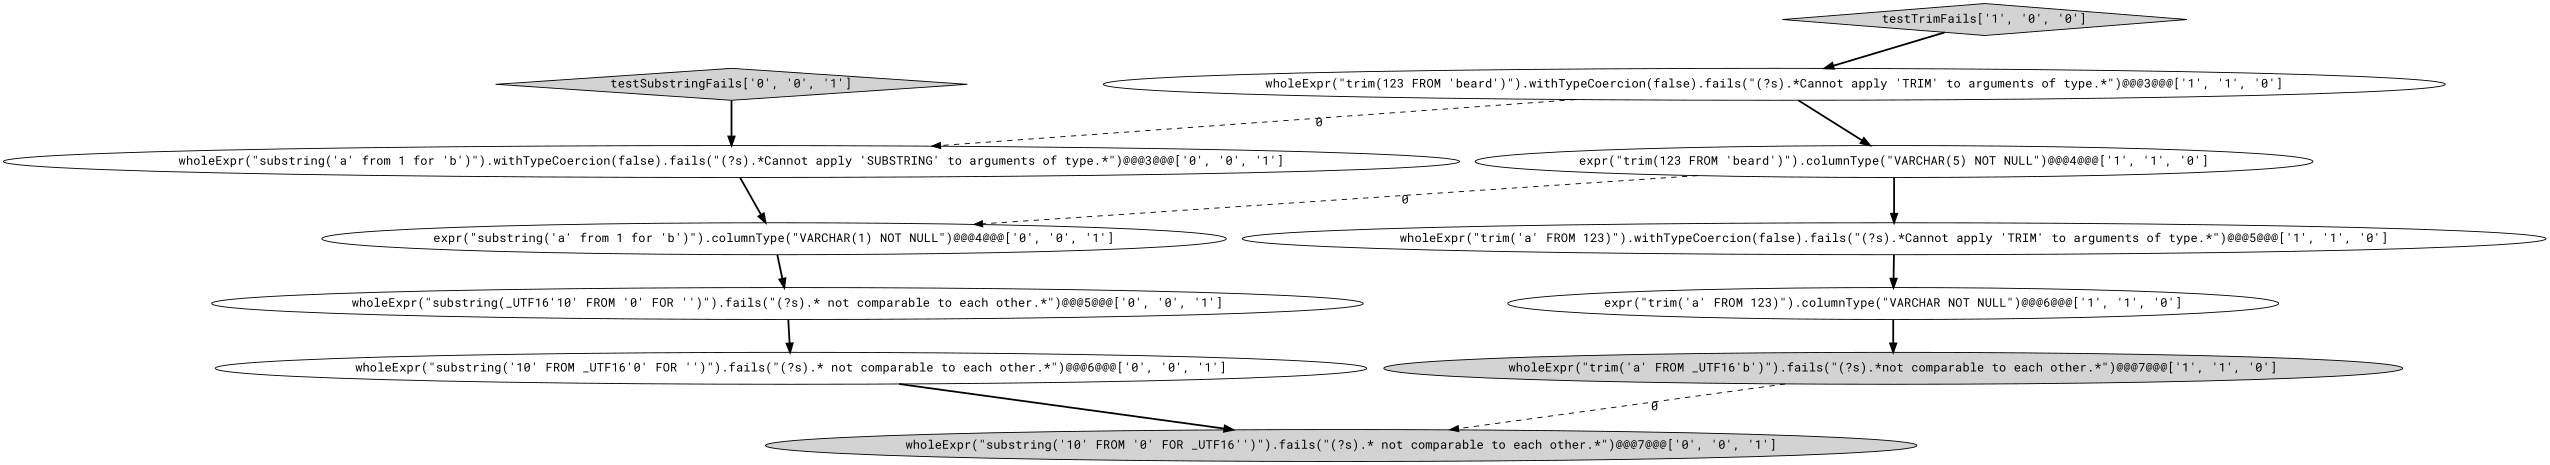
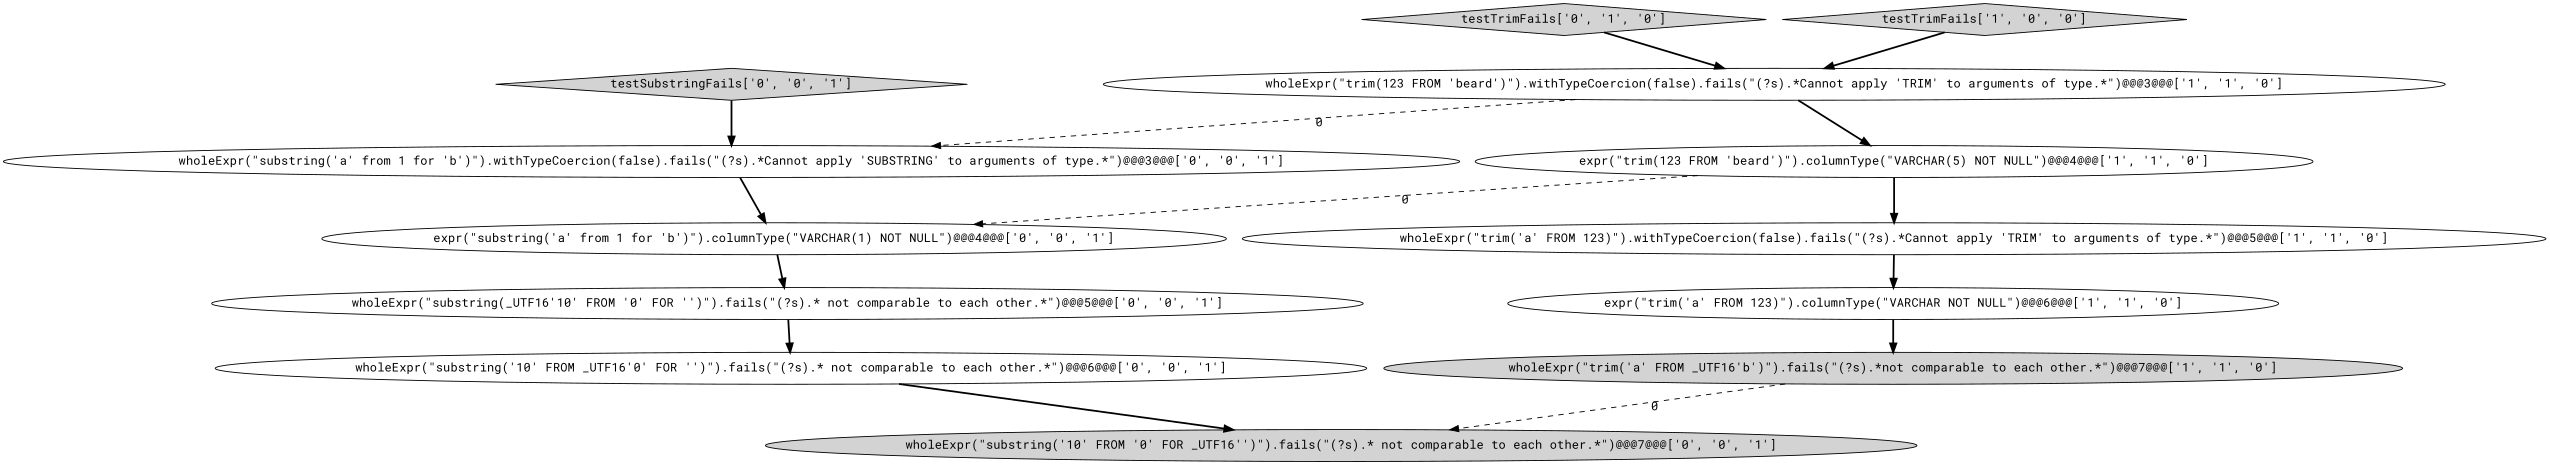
none -> (1564, 20)
